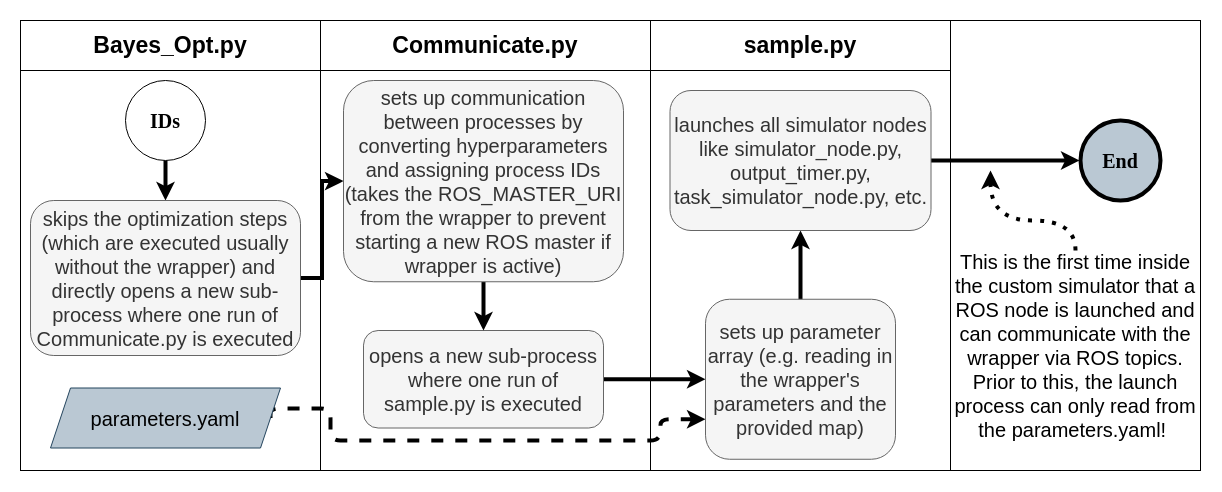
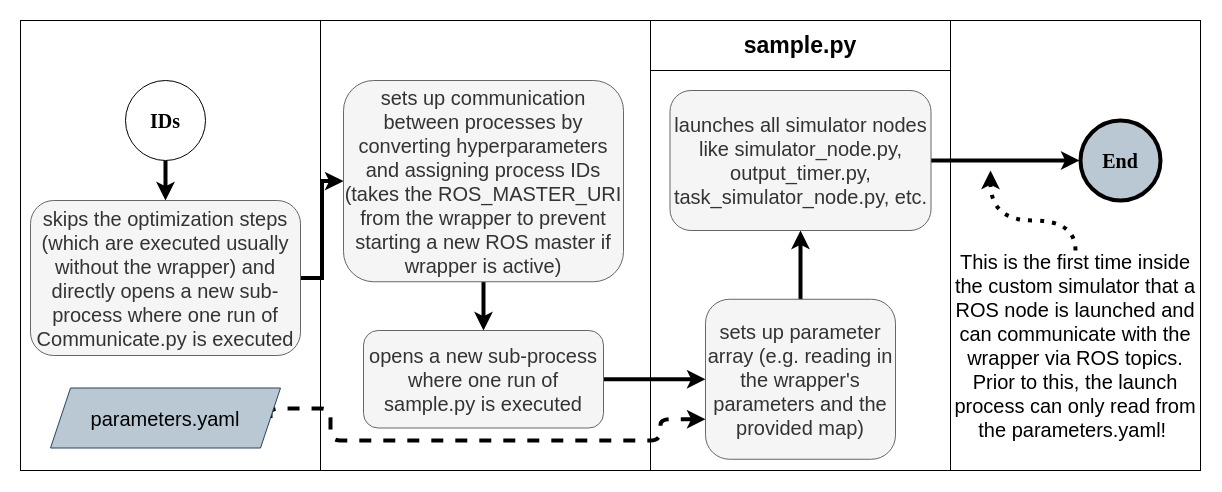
(171, 46) -> none
(486, 46) -> none
